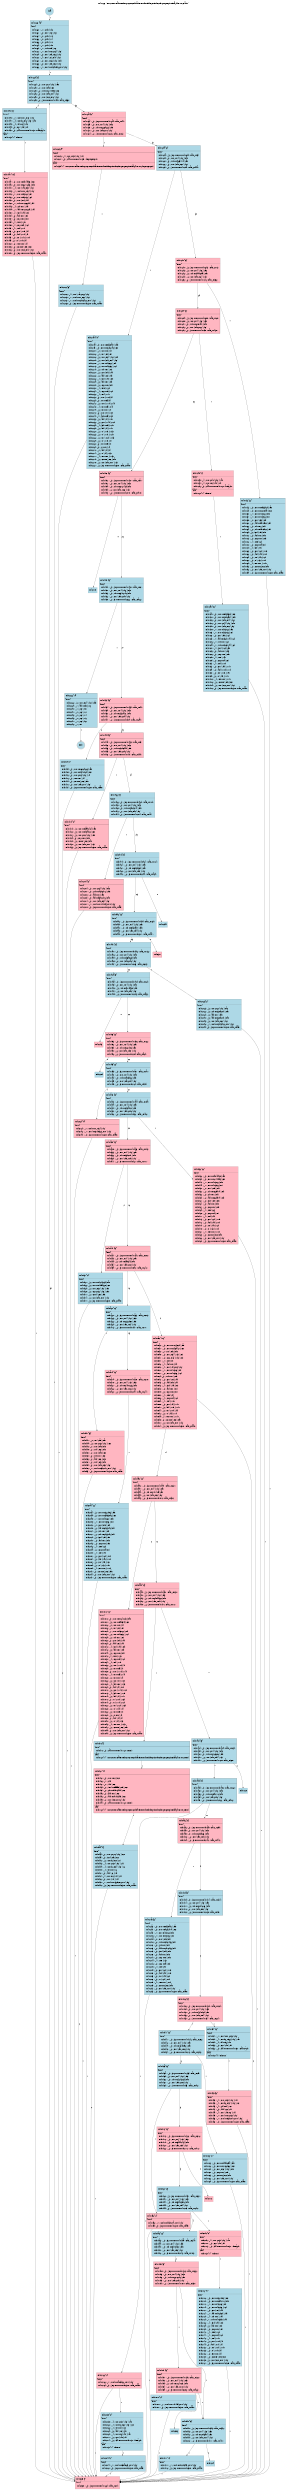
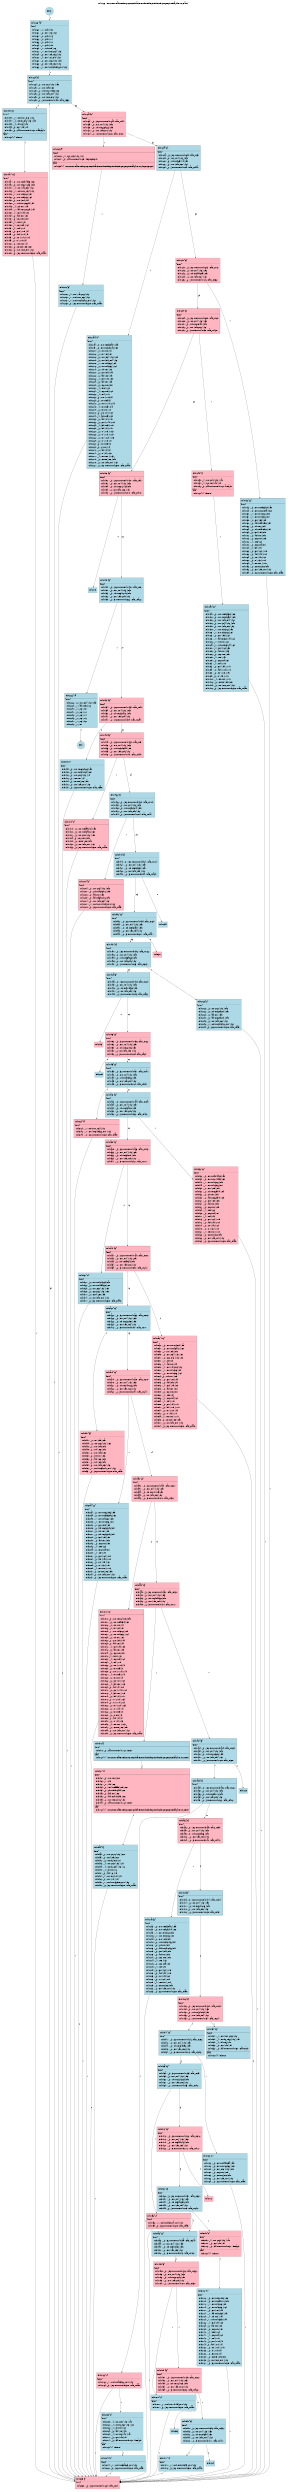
(49, 11) -> (49, 11)
(161, 1452) -> (141, 1435)
(229, 2108) -> none
(189, 2356) -> (159, 2340)
